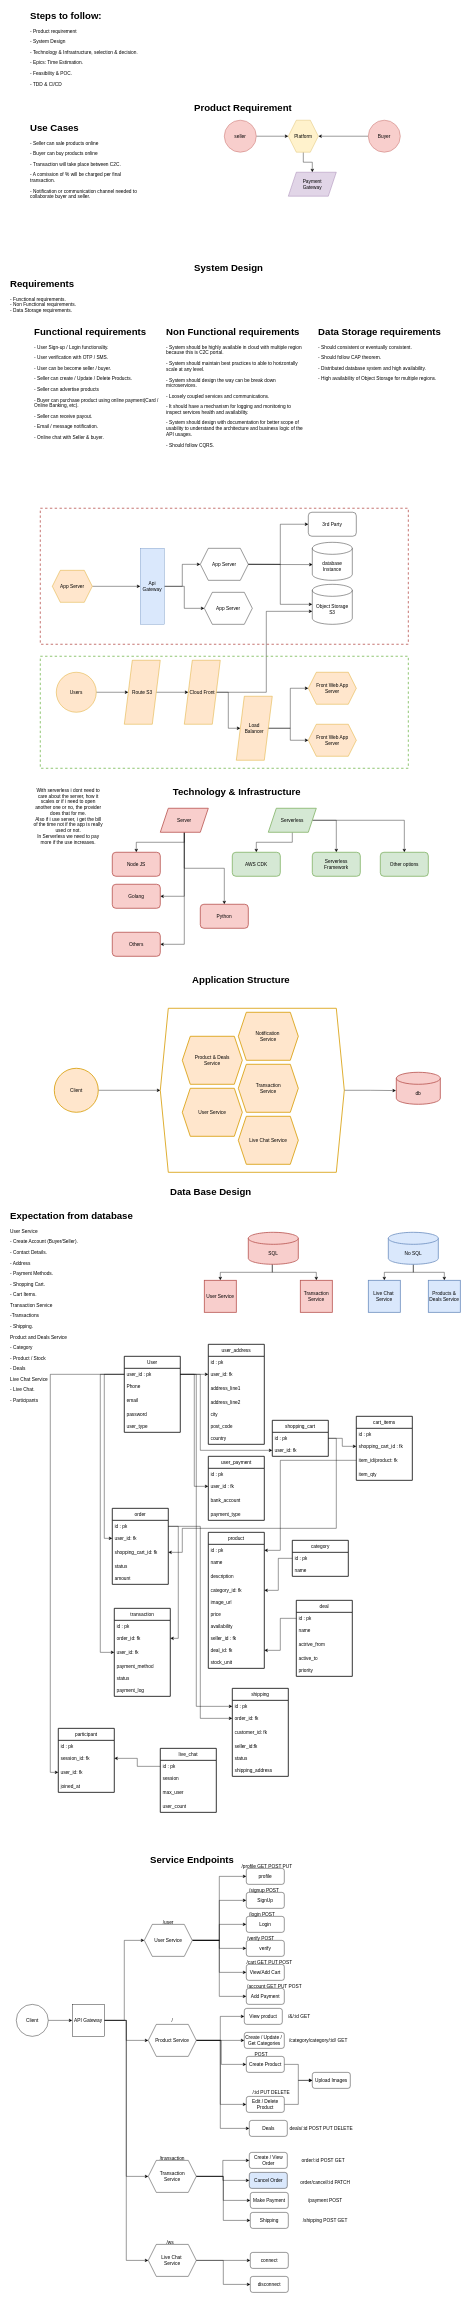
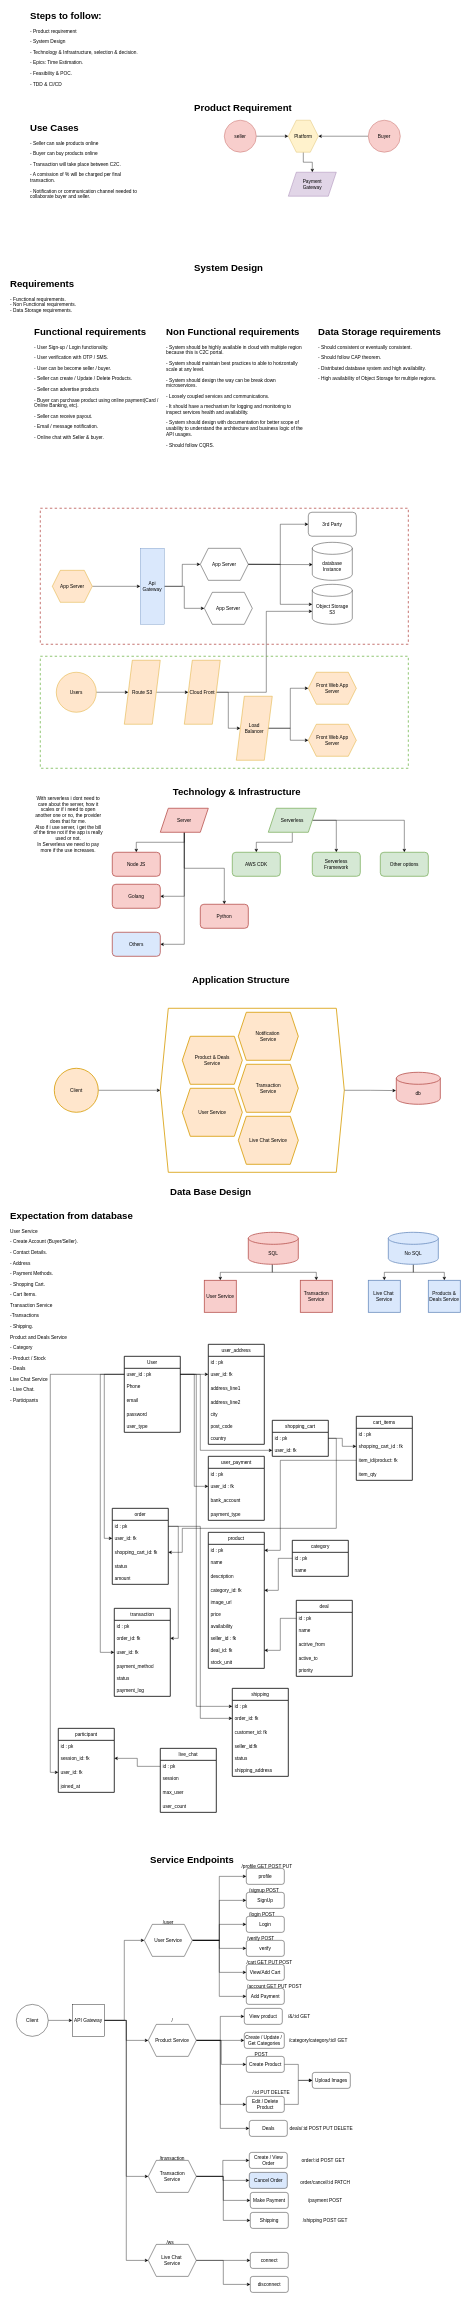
(68, 816) -> (68, 824)
(136, 944) -> (136, 944)
